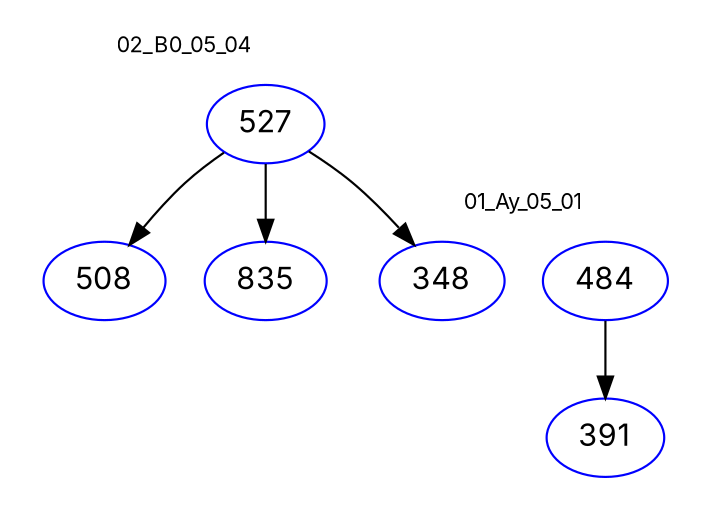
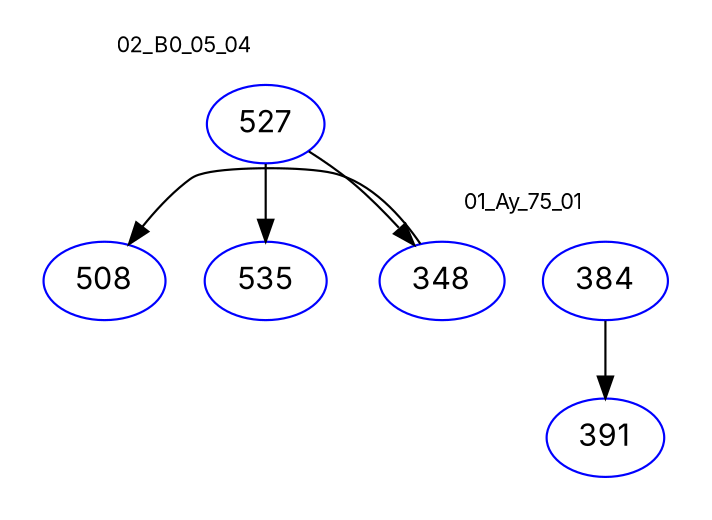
(181, 187) -> (285, 168)
(524, 204) -> (524, 204)
(266, 281) -> (266, 281)
(605, 281) -> (605, 281)
